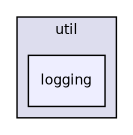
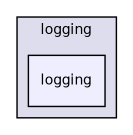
(67, 31) -> (67, 31)
